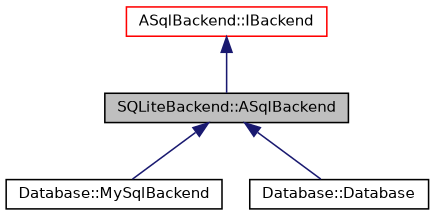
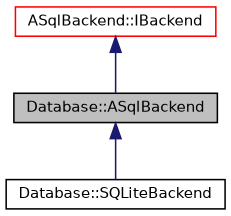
(227, 108) -> (116, 108)
(114, 194) -> none
(339, 194) -> (116, 194)
